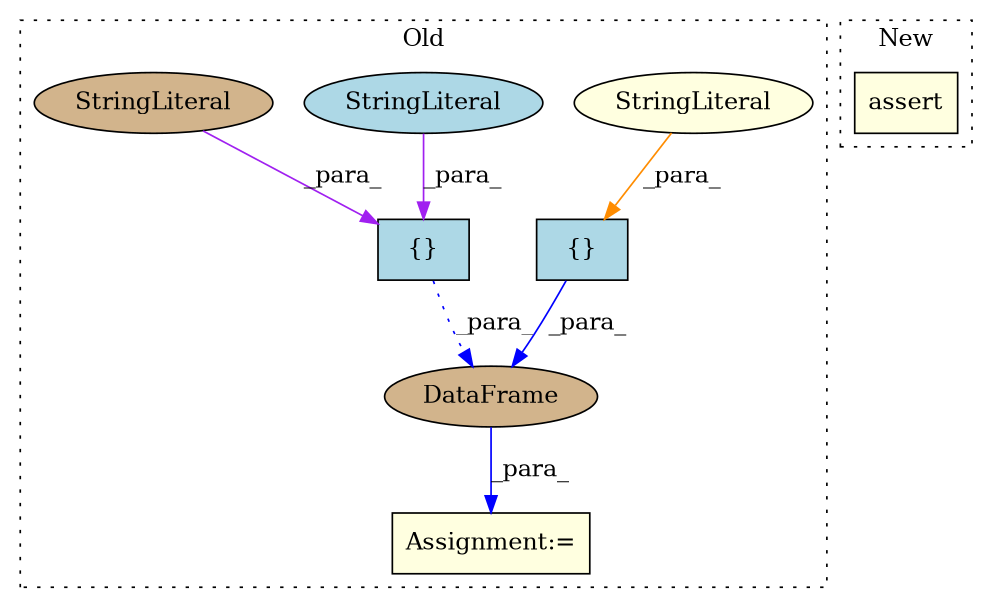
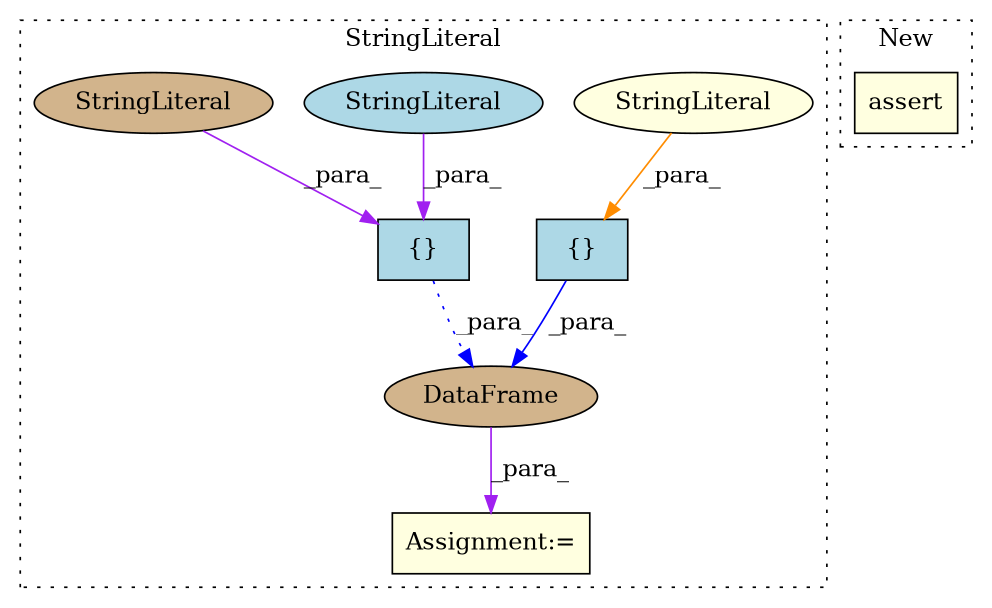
(424, 40) -> (424, 40)
(491, 462) -> (491, 462)
